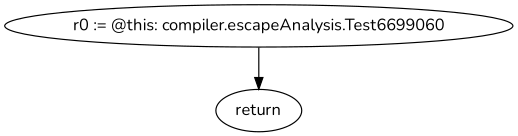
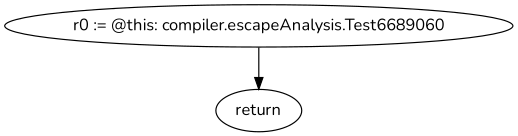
(259, 26) -> (259, 26)
